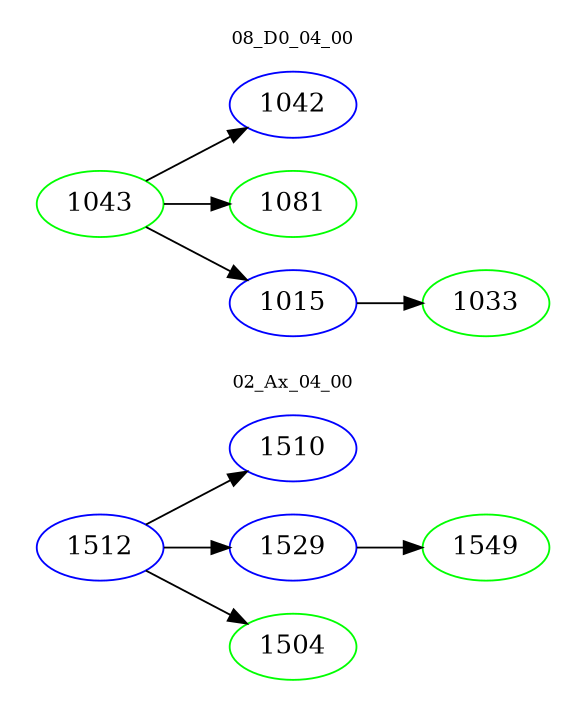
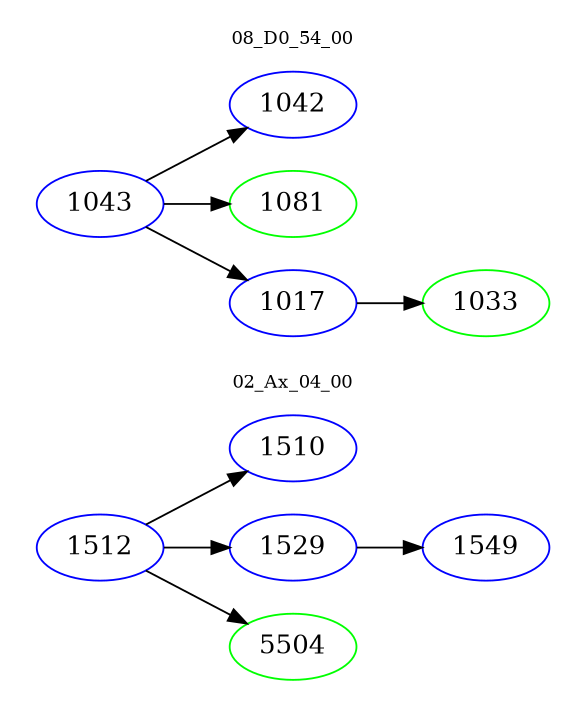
(293, 40) -> (293, 40)
(100, 204) -> (100, 204)
(293, 303) -> (293, 303)
(486, 548) -> (486, 548)
(293, 647) -> (293, 647)
